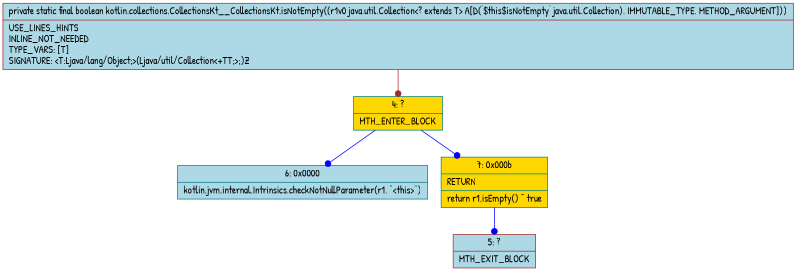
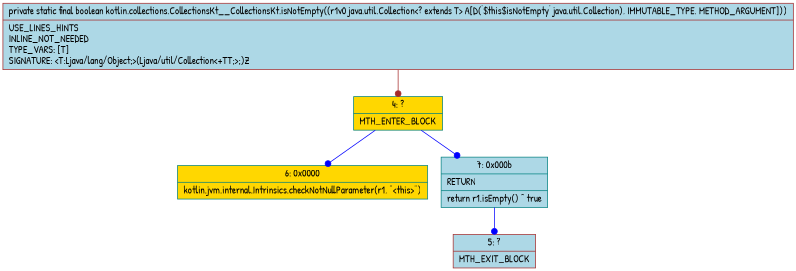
(303, 182) -> (303, 182)
(494, 182) -> (494, 182)
